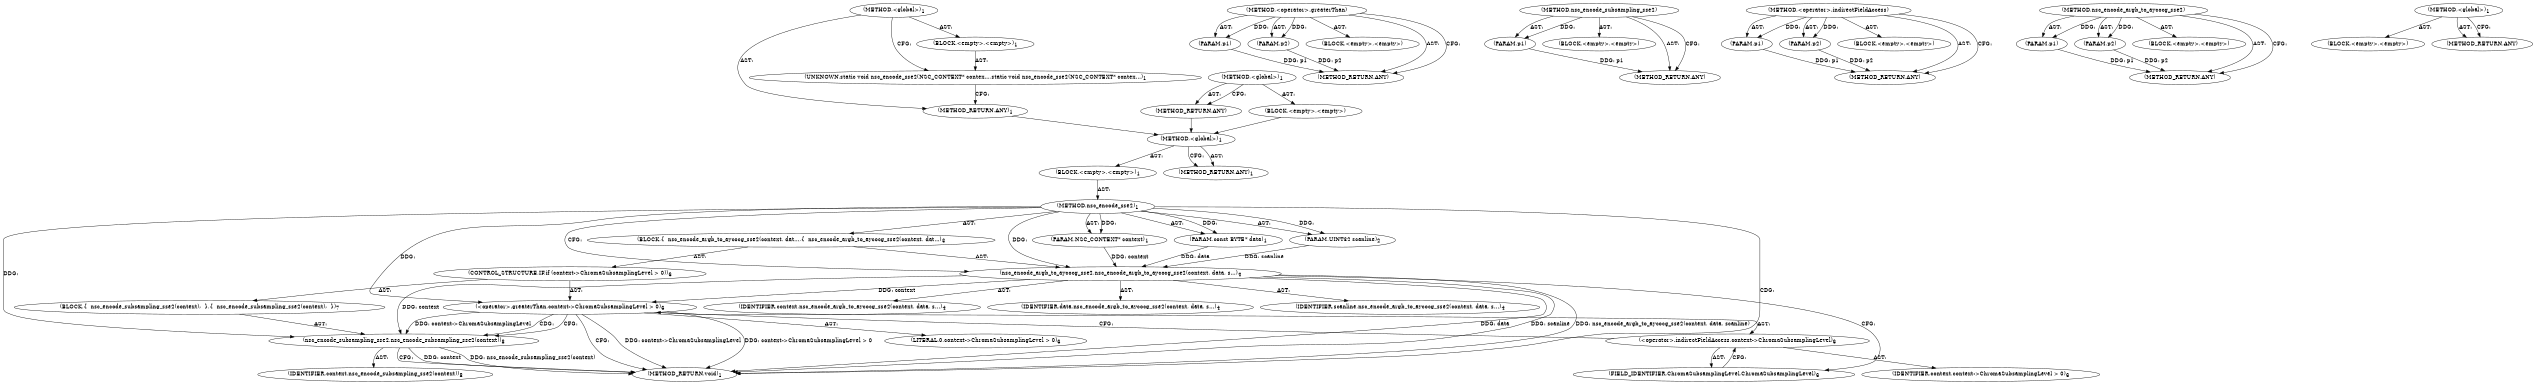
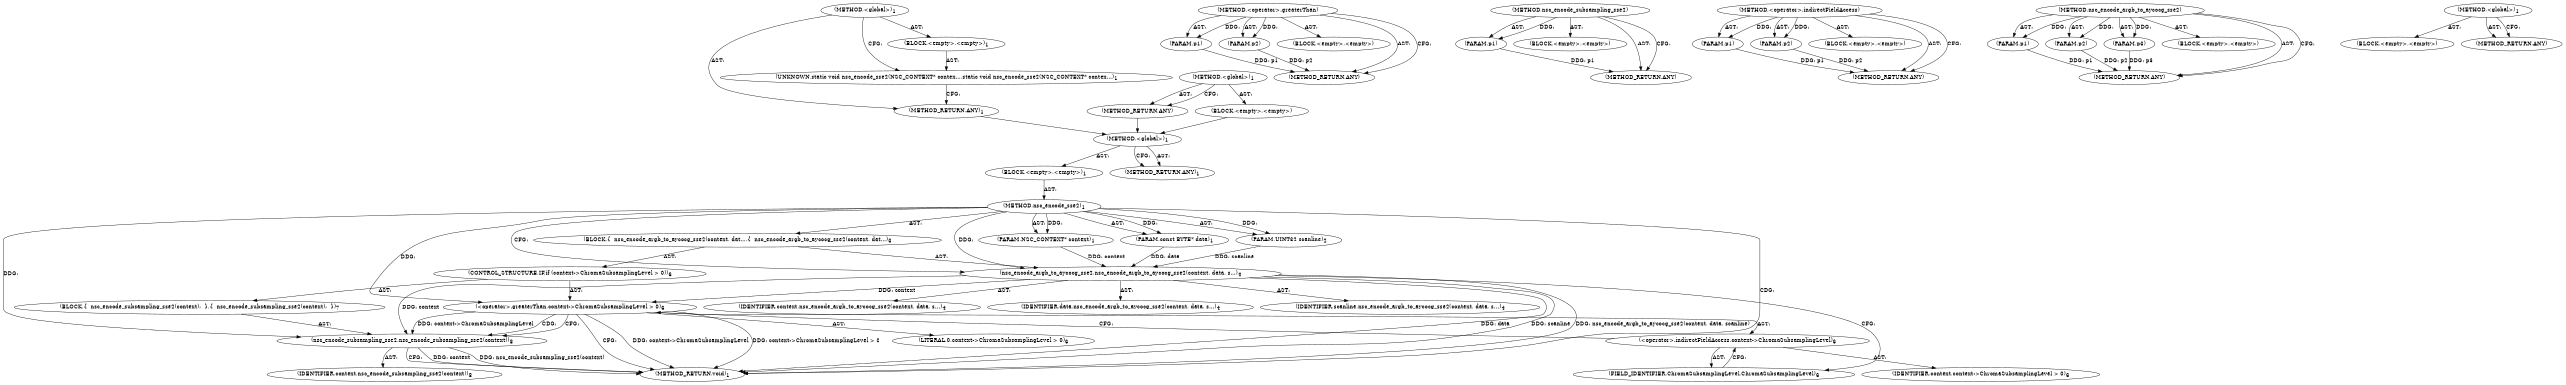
none -> (2129, 44)
